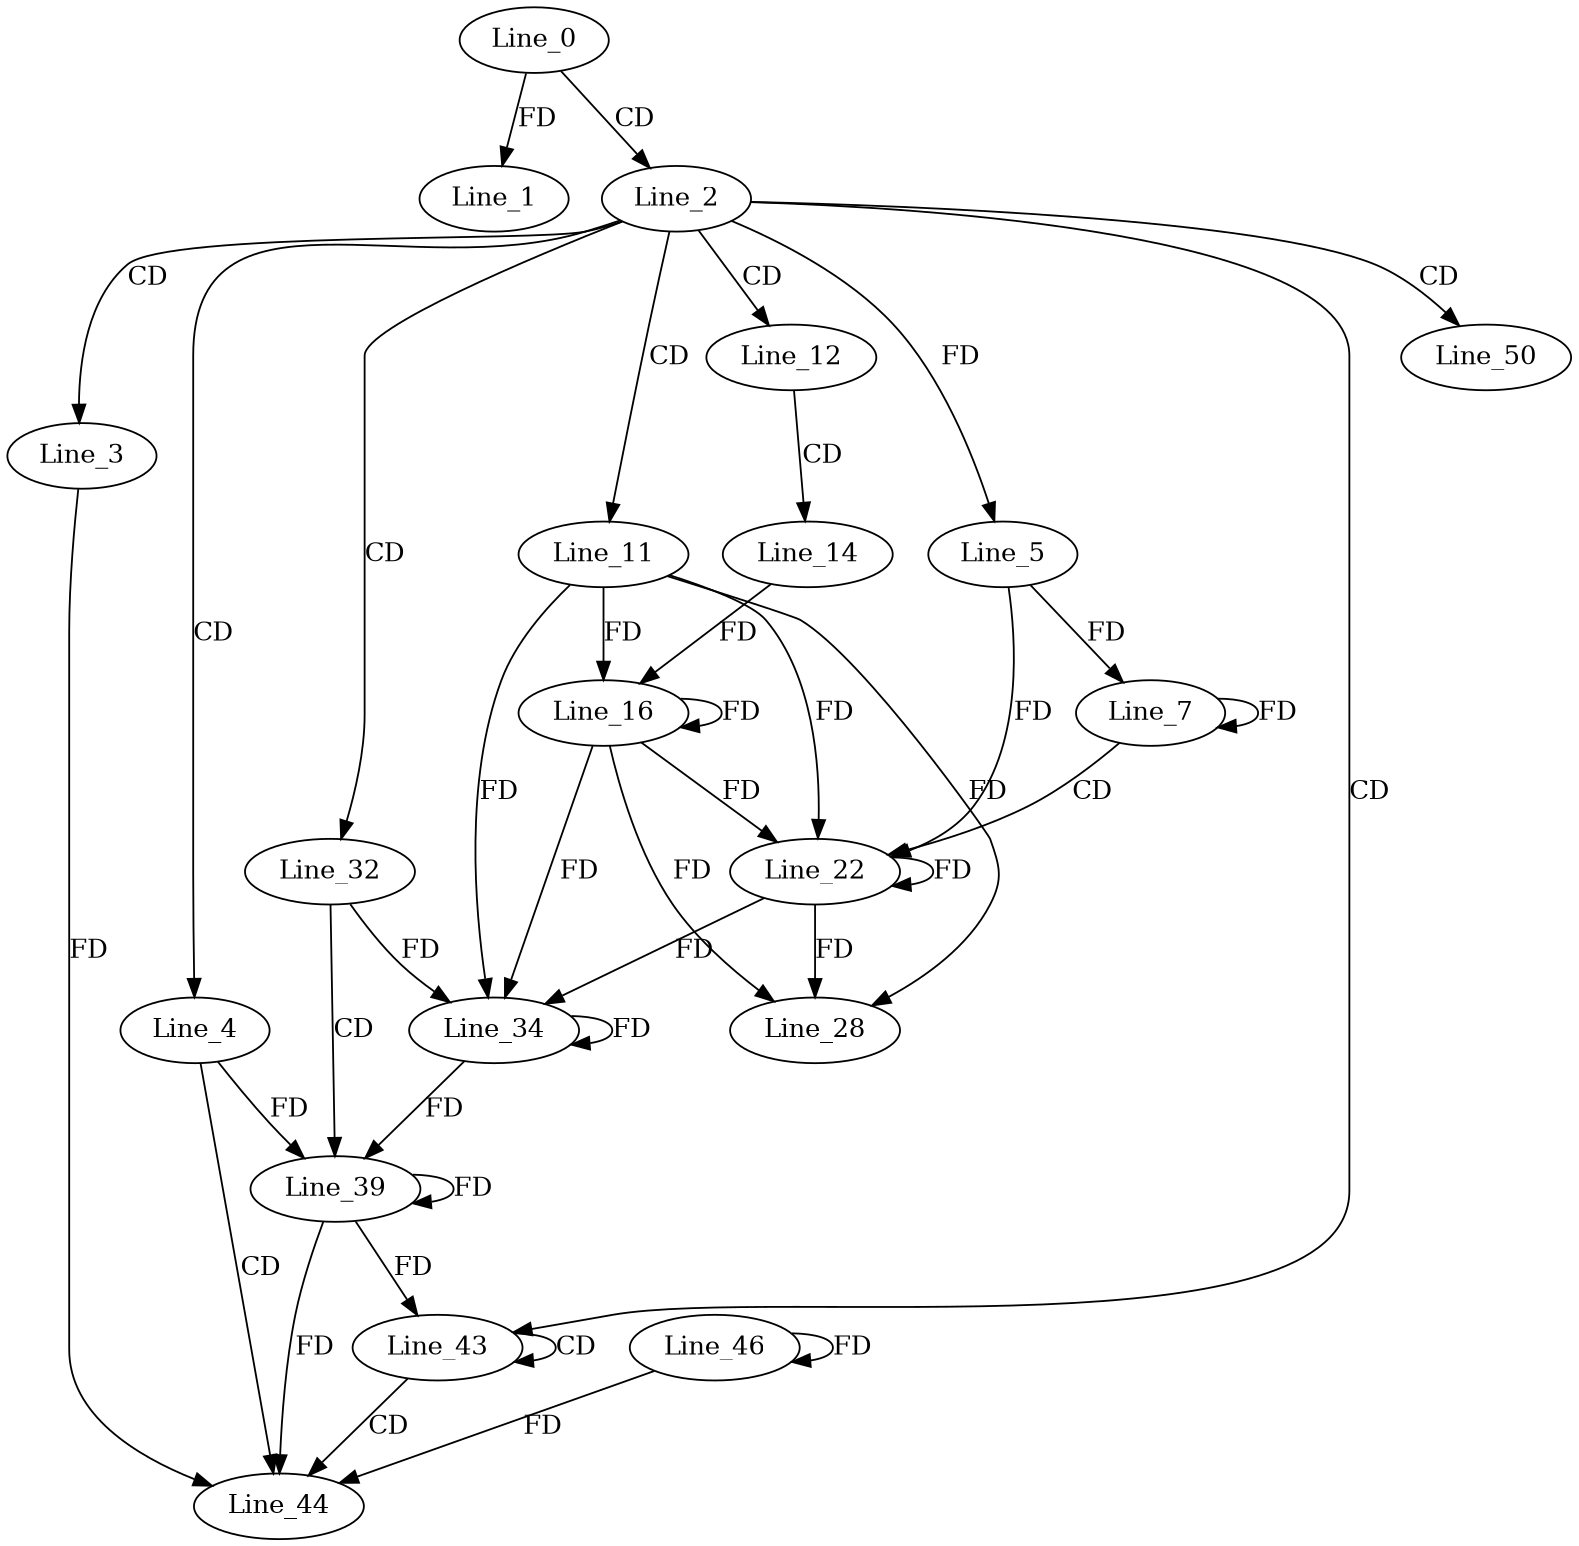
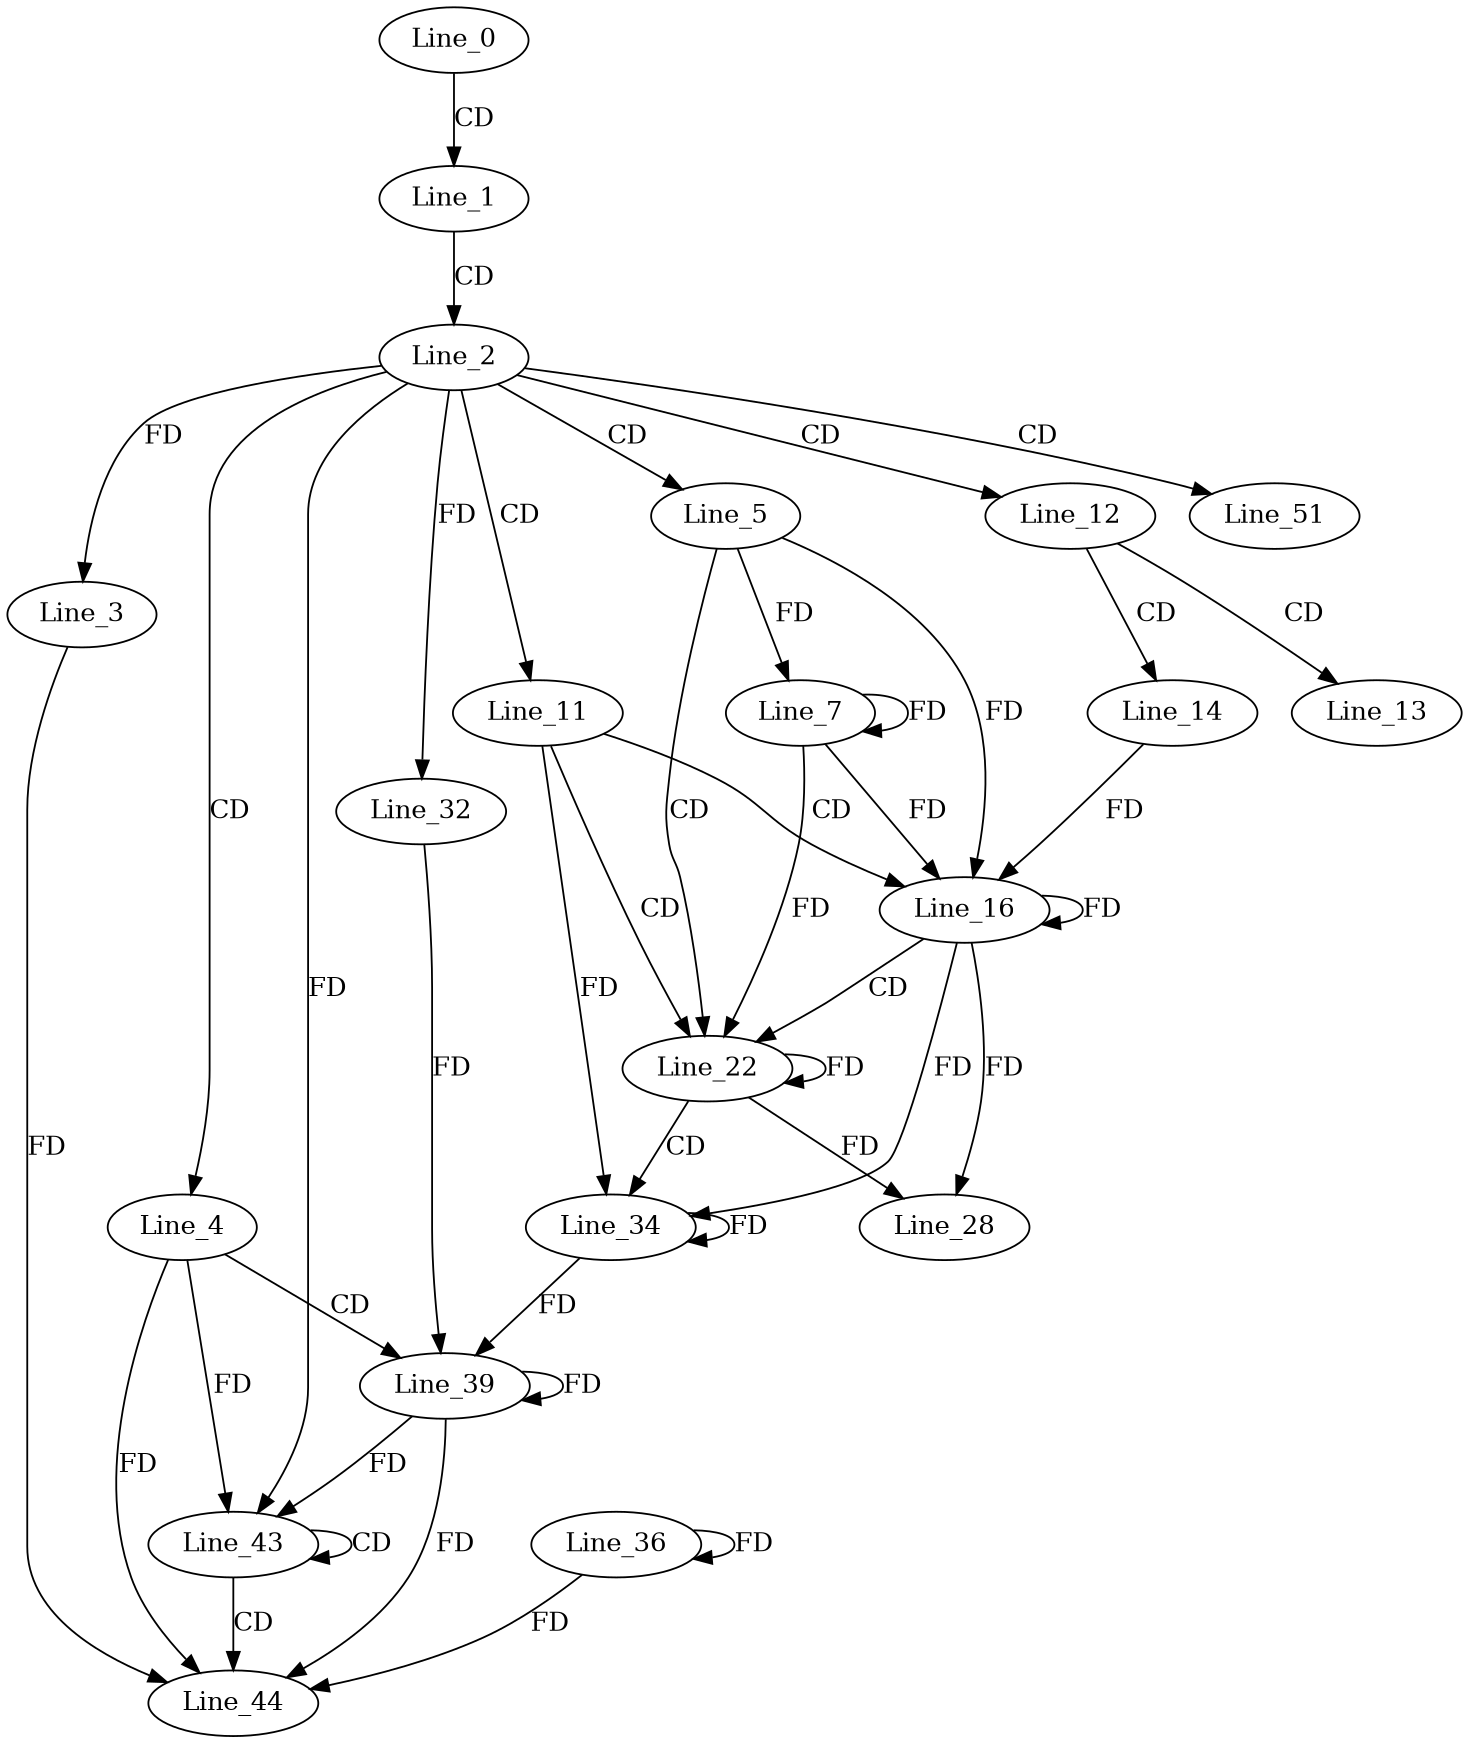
(599, 113) -> (454, 269)
(538, 119) -> (474, 119)
(148, 278) -> (164, 437)
(961, 357) -> (627, 437)
(1486, 357) -> (1275, 516)
(385, 554) -> (458, 516)
(624, 634) -> (831, 812)
none -> (950, 658)
(835, 713) -> (660, 910)
(1034, 713) -> (689, 812)
none -> (1377, 713)
(924, 749) -> none
(742, 792) -> (888, 989)
(1092, 792) -> (811, 910)
(1369, 792) -> (328, 989)
none -> (876, 804)
(695, 951) -> (686, 1148)
(388, 952) -> none
(354, 1030) -> (452, 1069)
(290, 1110) -> (350, 1307)
(261, 1268) -> (138, 1465)
(715, 1348) -> (616, 1545)
none -> (206, 1377)
